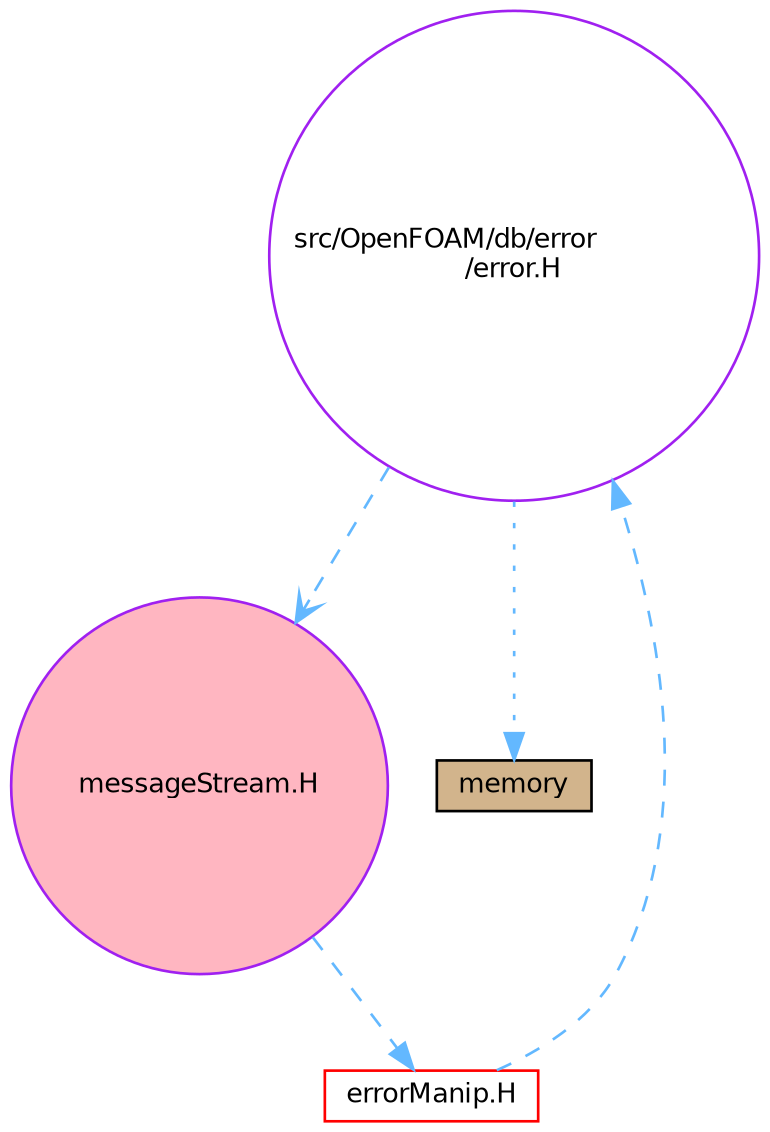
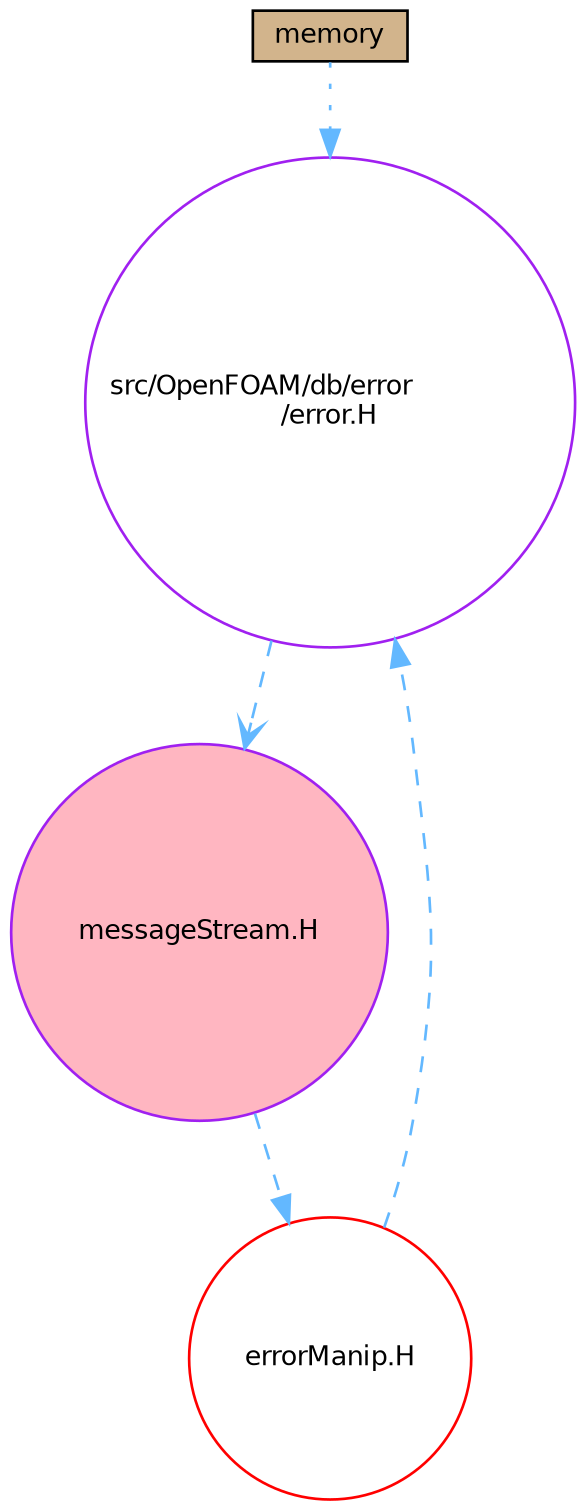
(514, 617) -> (330, 96)
(432, 1096) -> (330, 1358)
